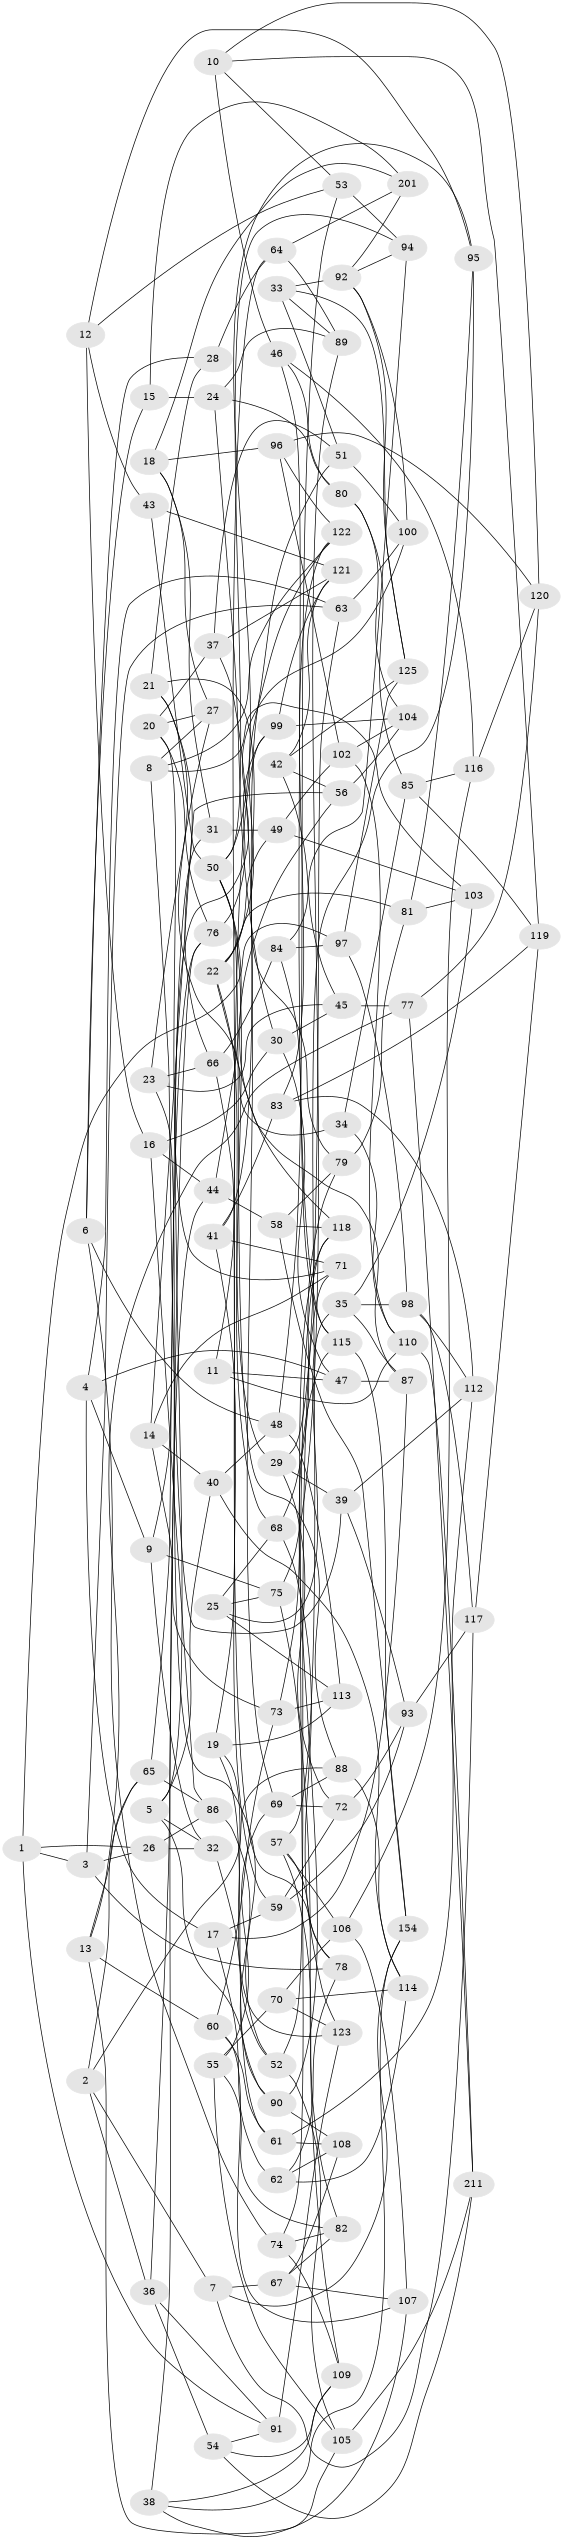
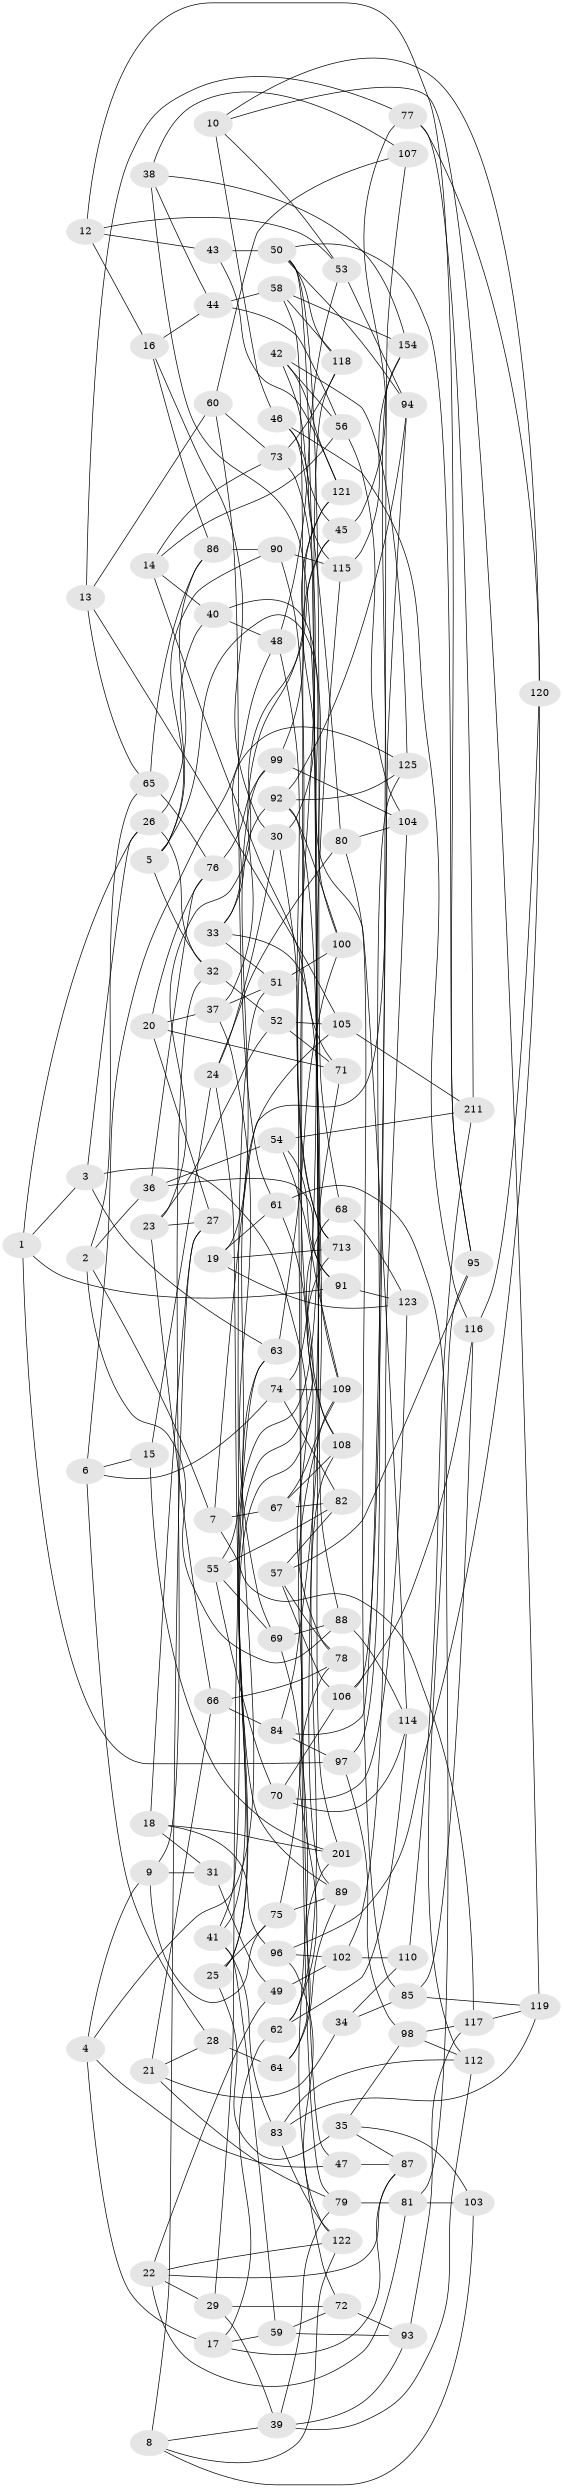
(371, 862) -> none
(308, 1346) -> (302, 2311)
(213, 1371) -> none
(342, 1696) -> (342, 1248)
(342, 2292) -> (309, 1458)
